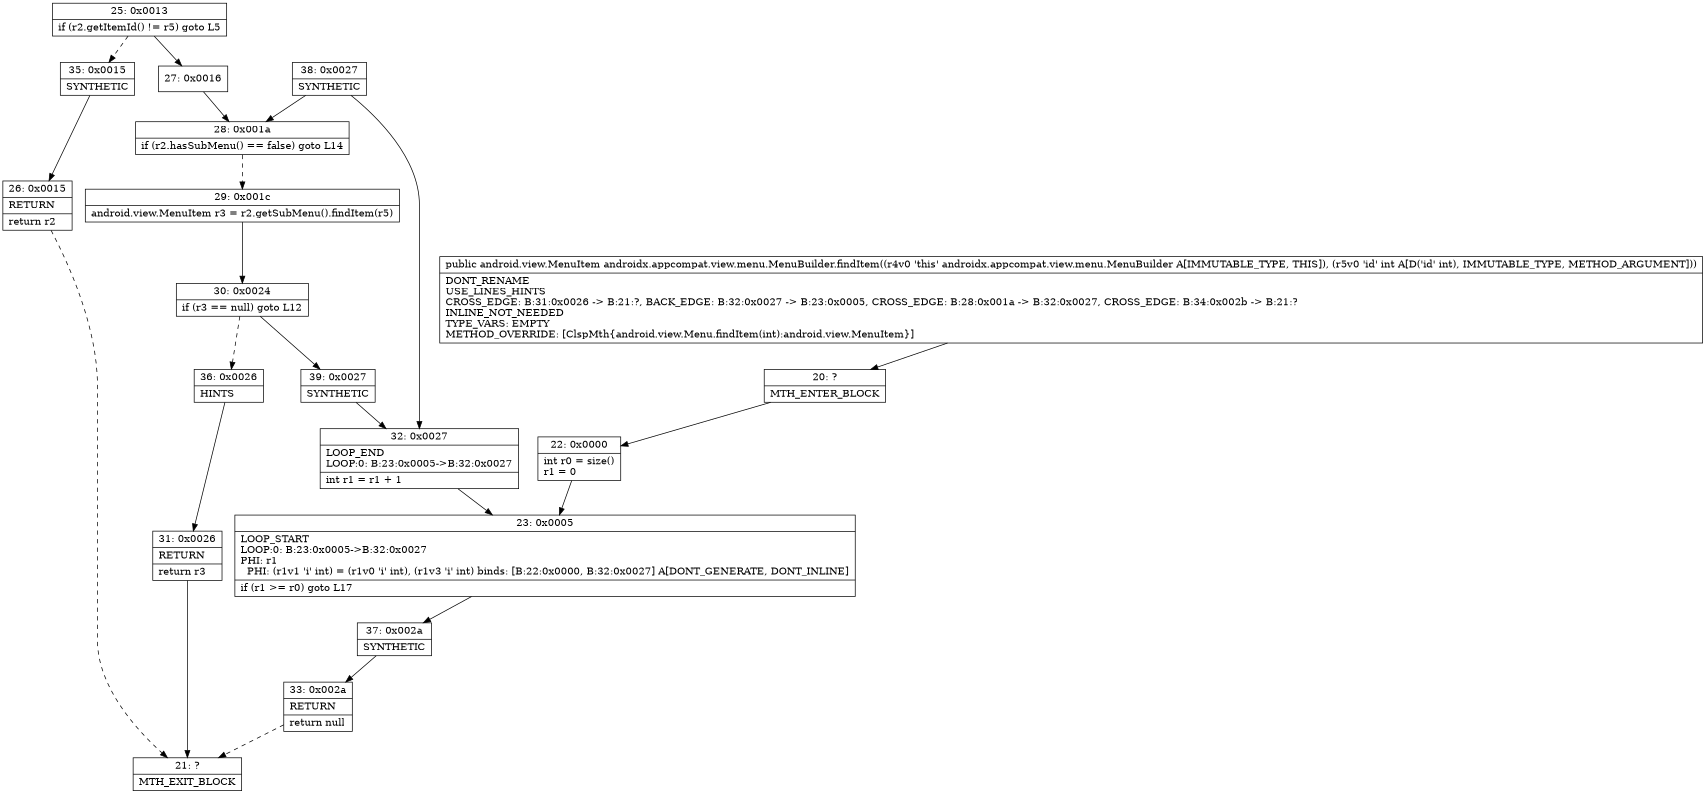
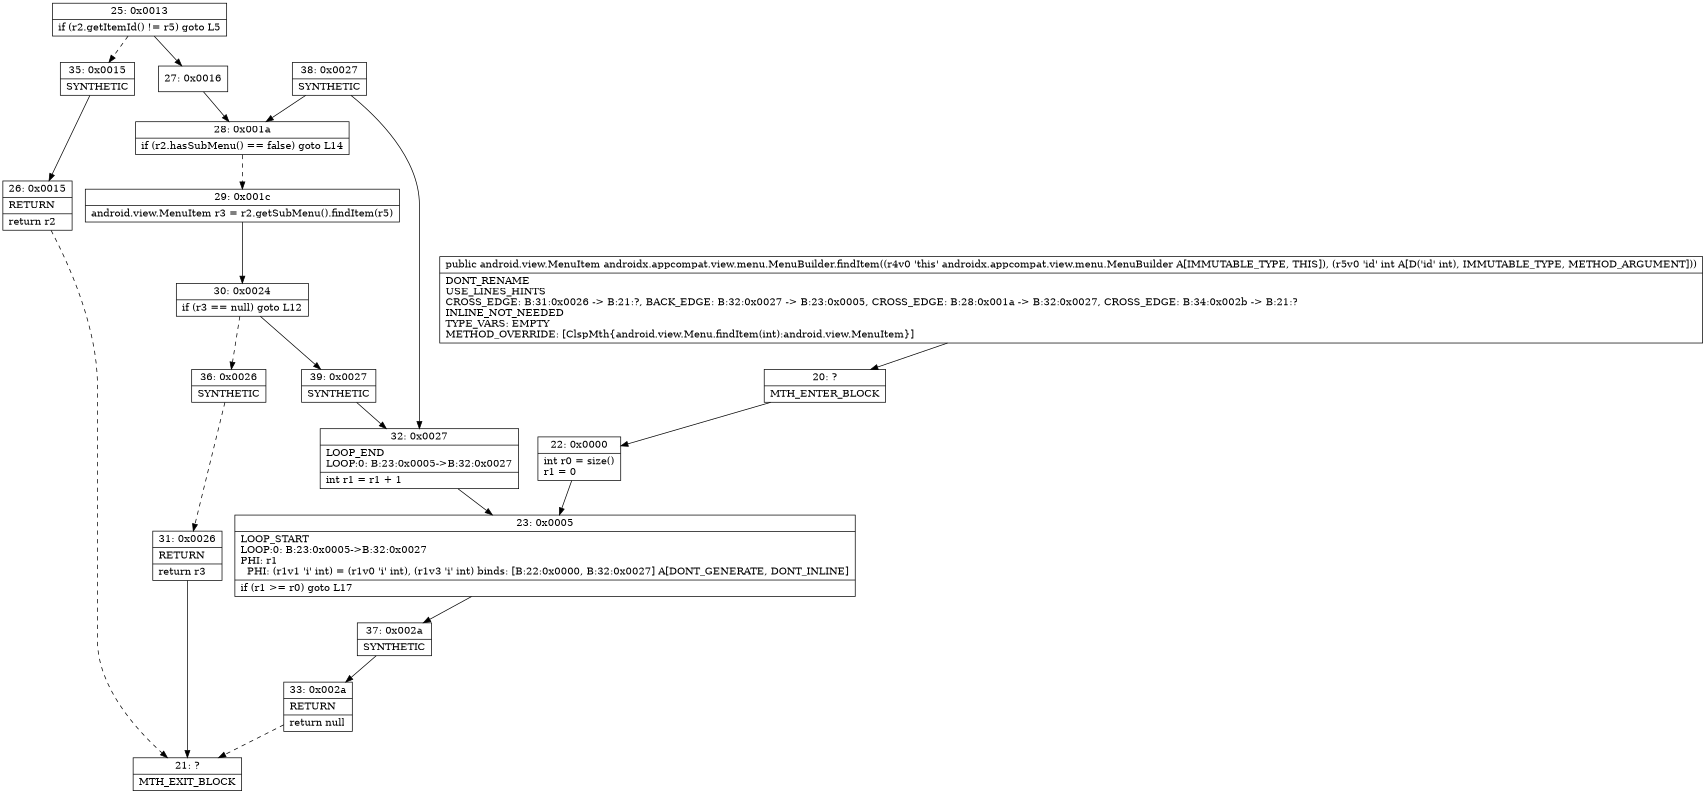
(217, 394) -> (229, 394)
(210, 463) -> (210, 463)
